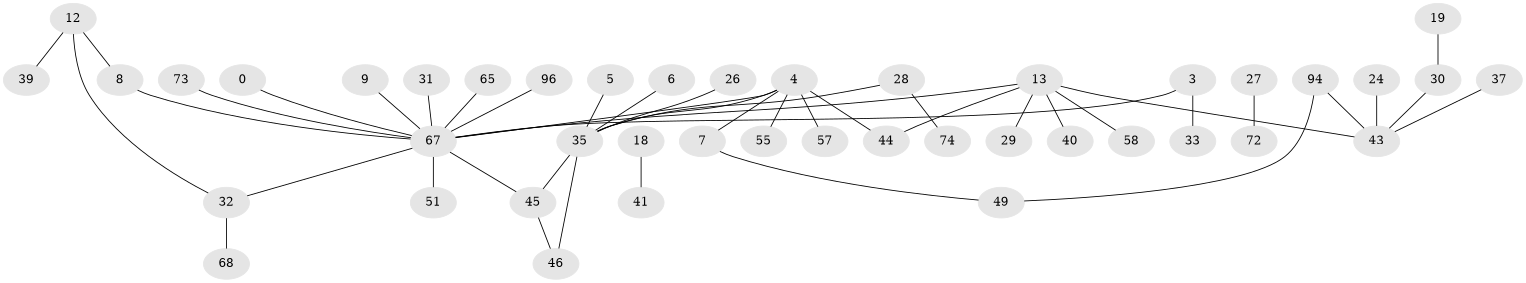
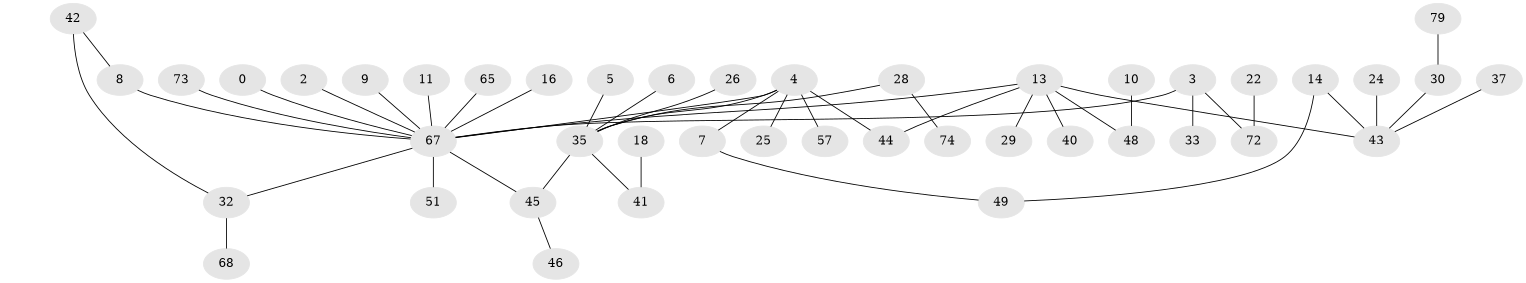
(73, 19) -> (73, 19)
(1438, 19) -> (1438, 19)
(26, 80) -> none
none -> (304, 80)
(427, 80) -> (427, 80)
(549, 80) -> (549, 80)
none -> (1131, 80)
(1254, 80) -> (1254, 80)
(1315, 80) -> (1315, 80)
none -> (1223, 111)
(764, 141) -> (764, 141)
(1131, 141) -> (1131, 141)
(568, 203) -> (610, 172)
